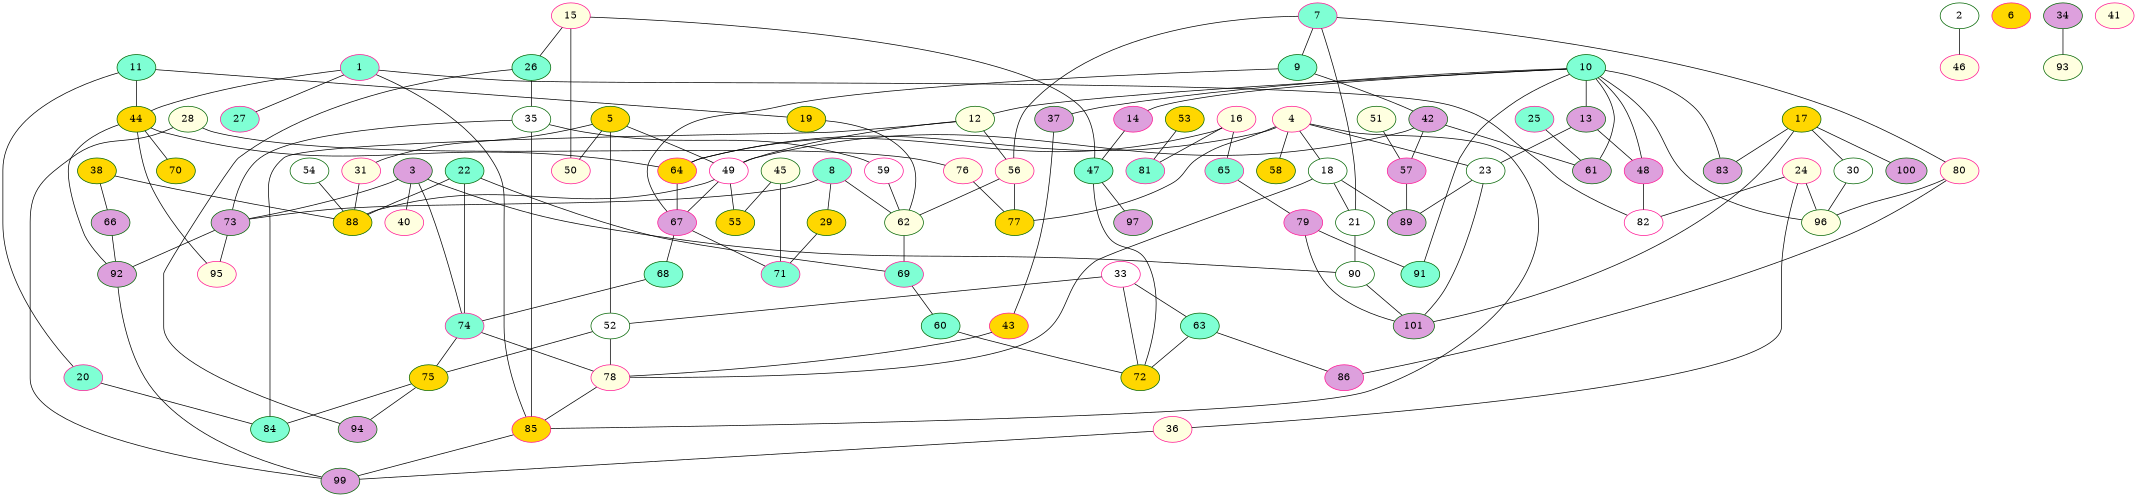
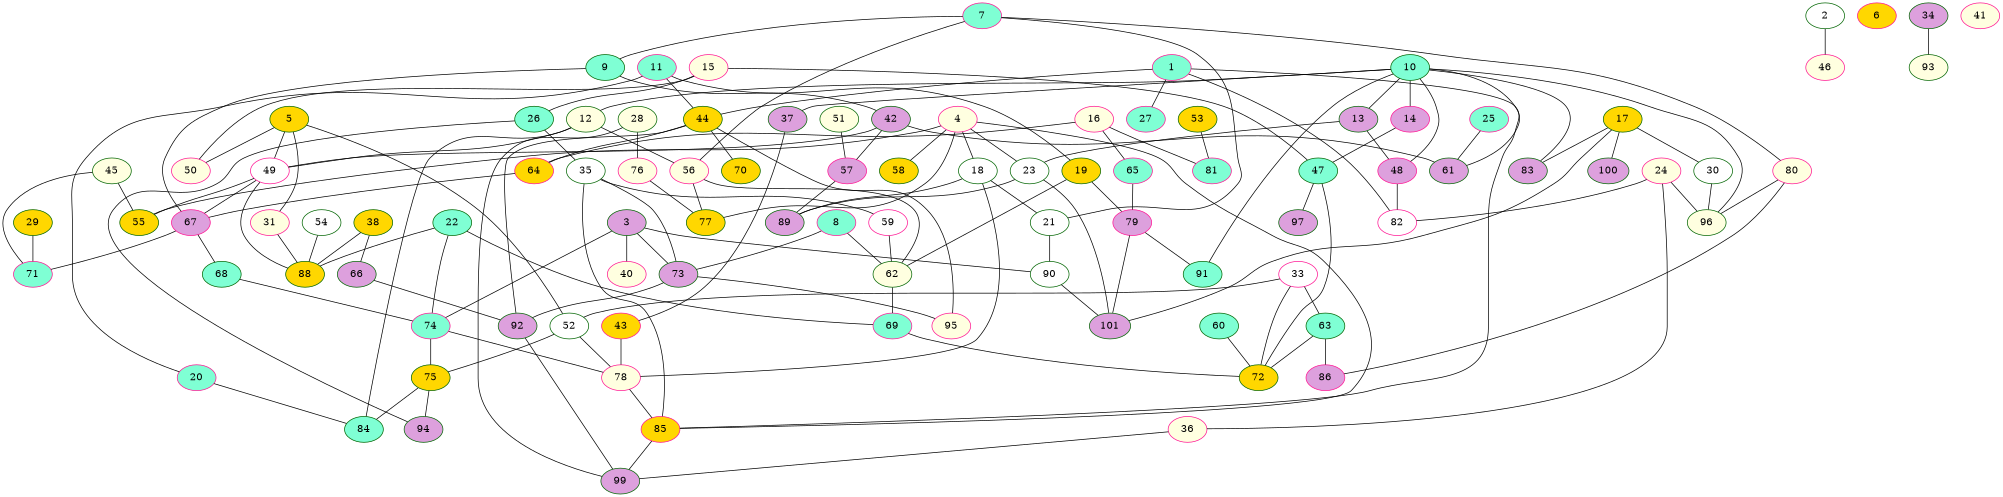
(136, 67) -> (657, 67)
(984, 143) -> (487, 160)
(829, 197) -> none
none -> (1107, 197)
(922, 300) -> (1073, 364)
